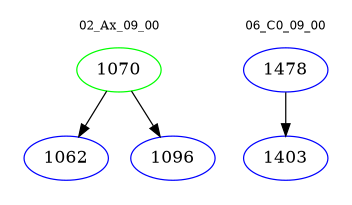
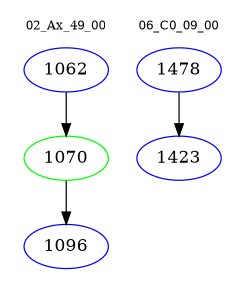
(120, 26) -> (66, 26)
(96, 108) -> (66, 108)
(286, 158) -> (179, 158)
